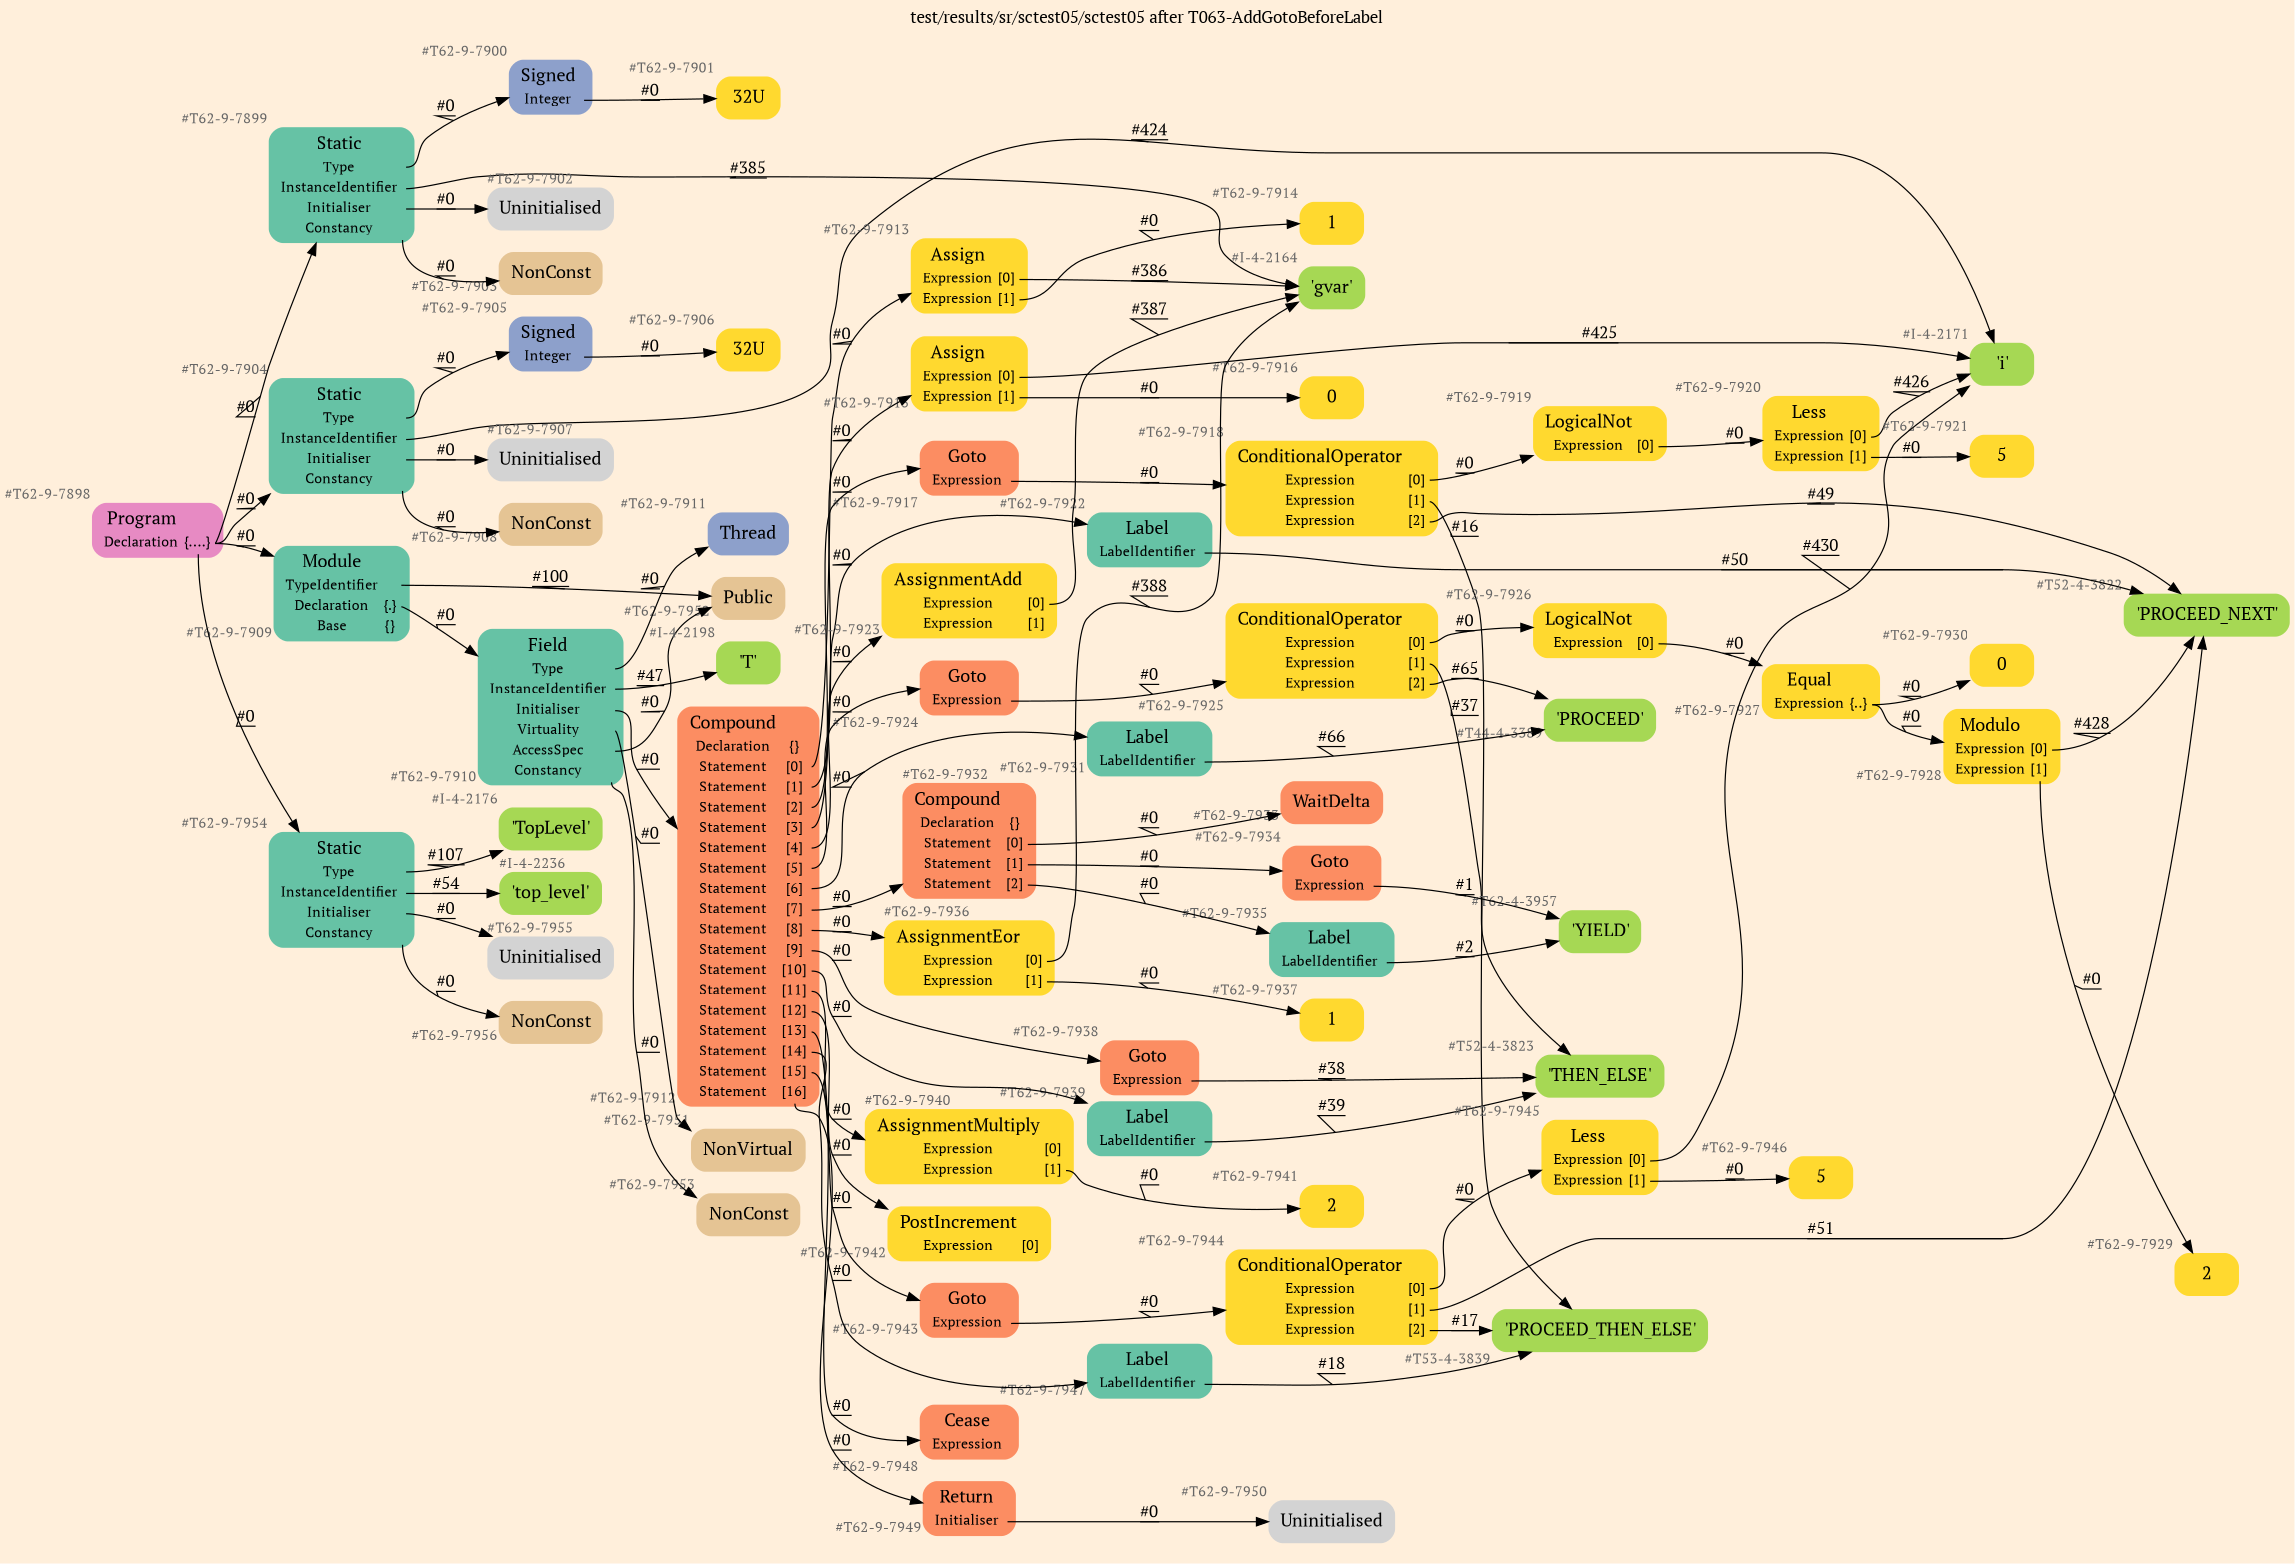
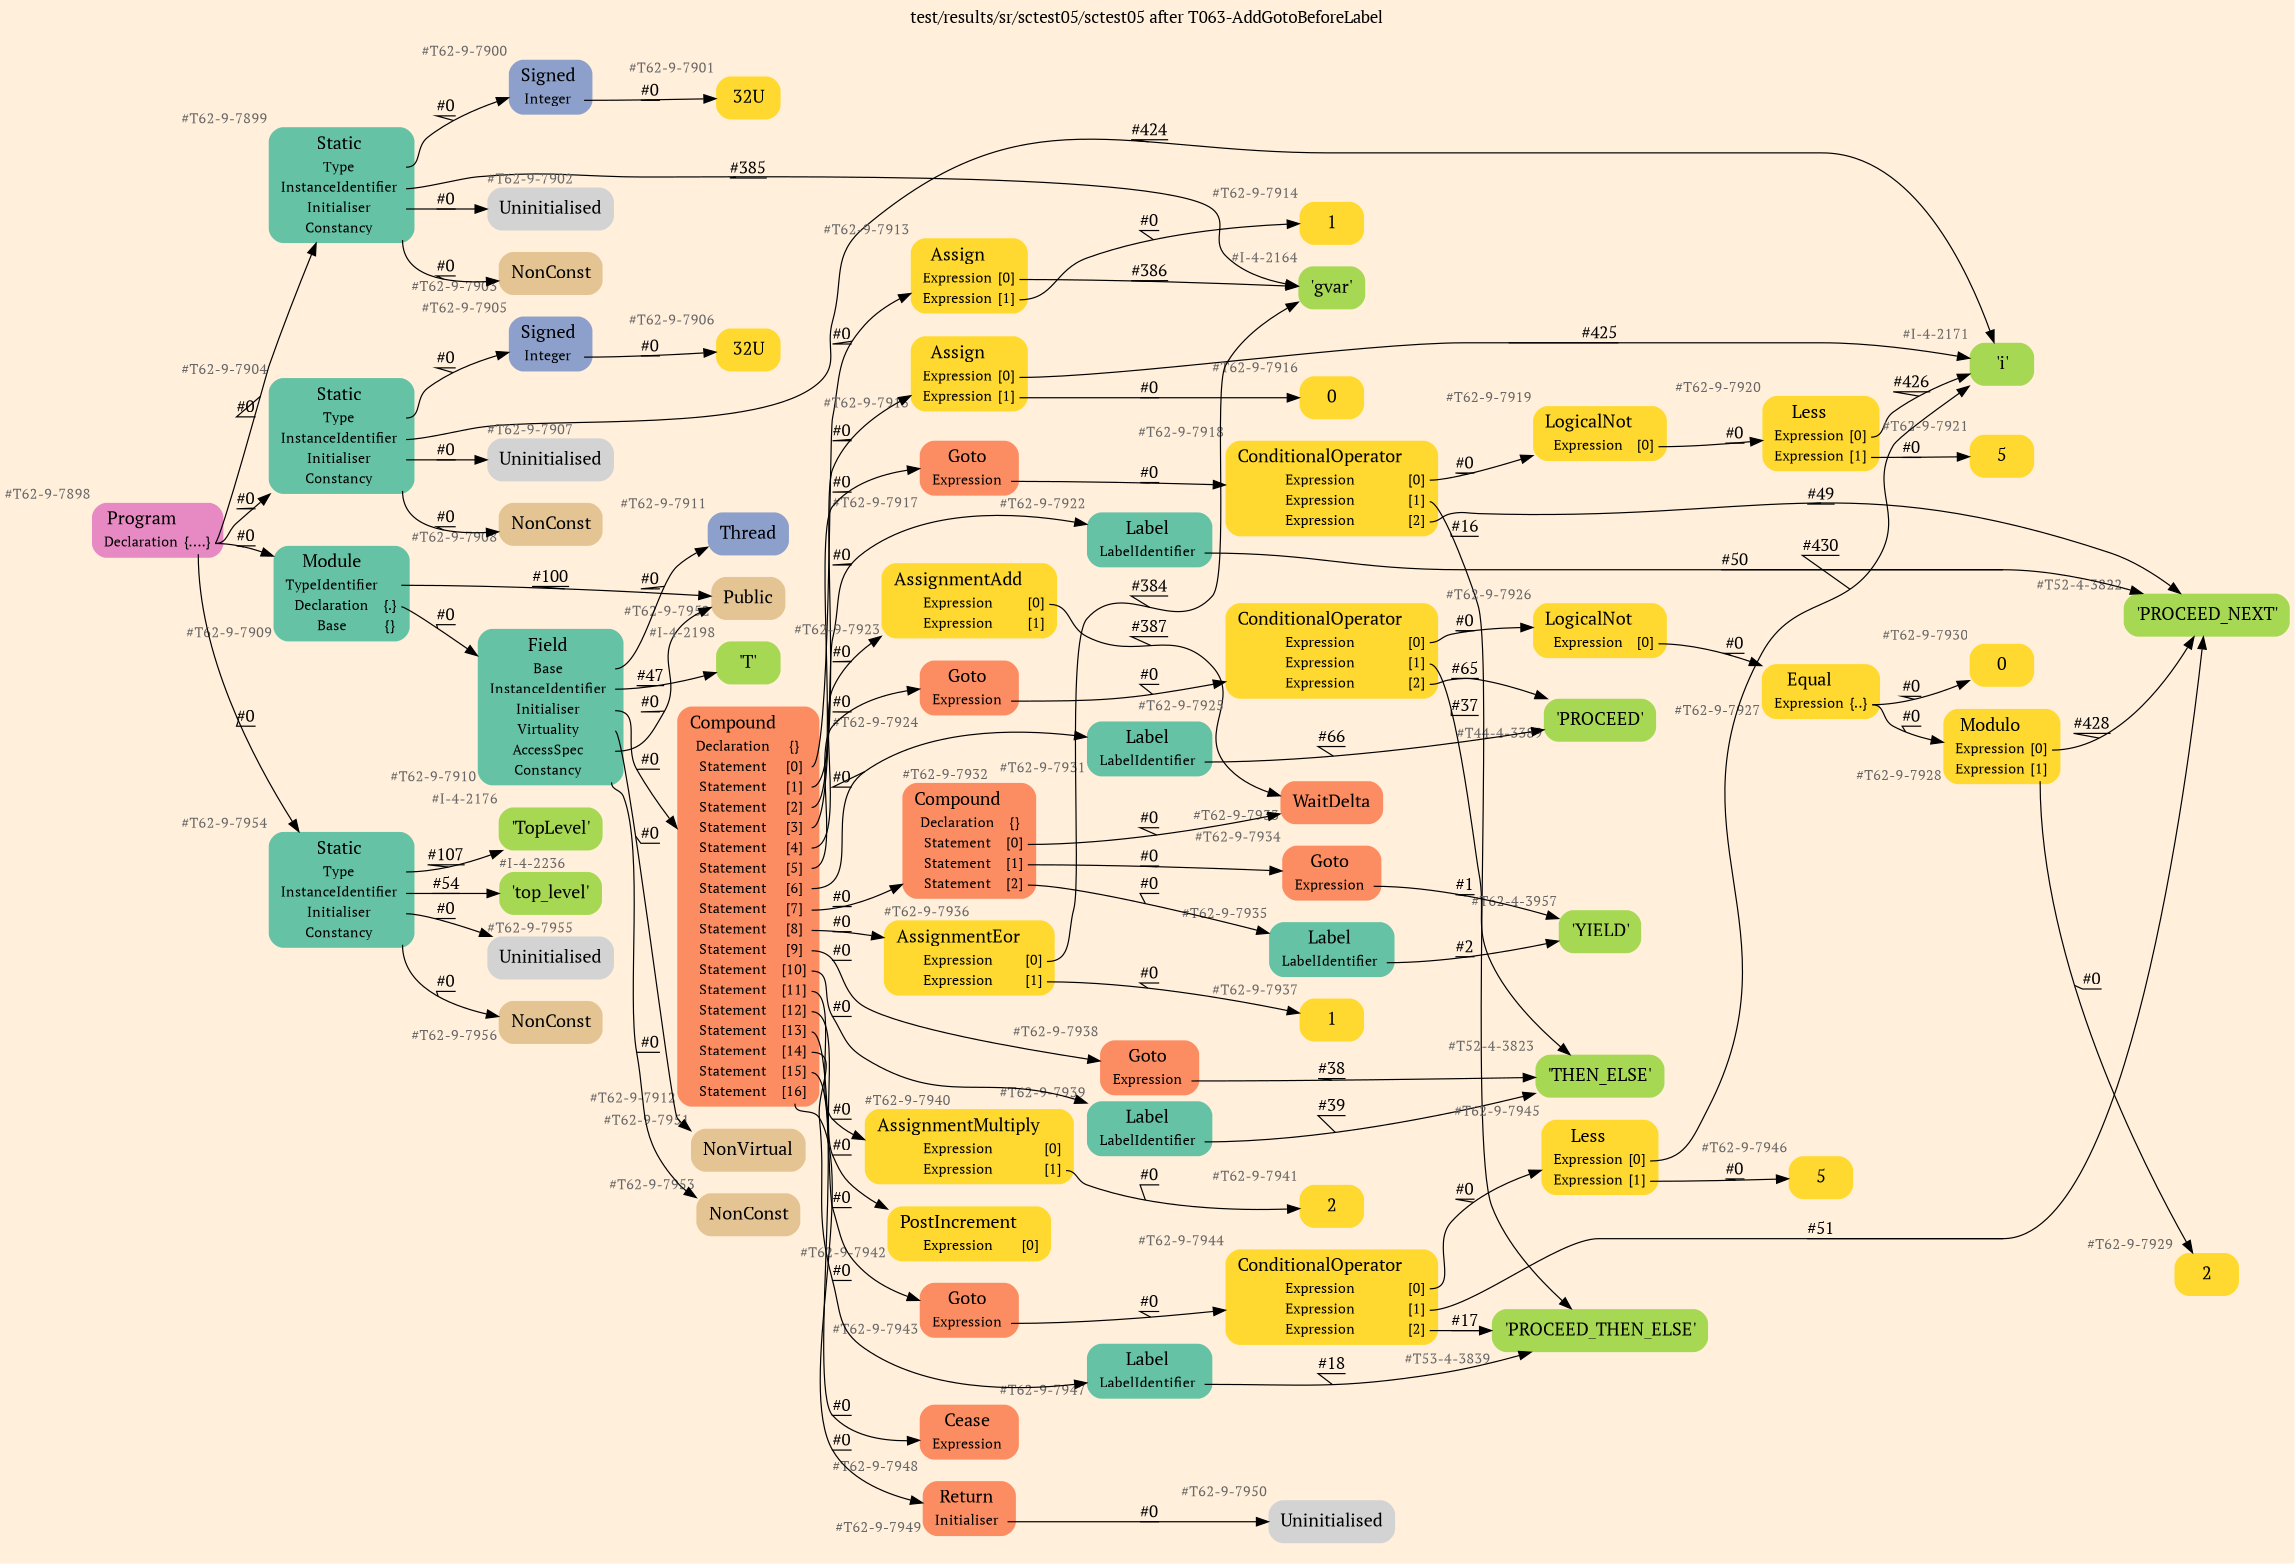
(1081, 389) -> (1201, 657)
(1150, 587) -> (1150, 587)
(548, 669) -> (548, 669)
